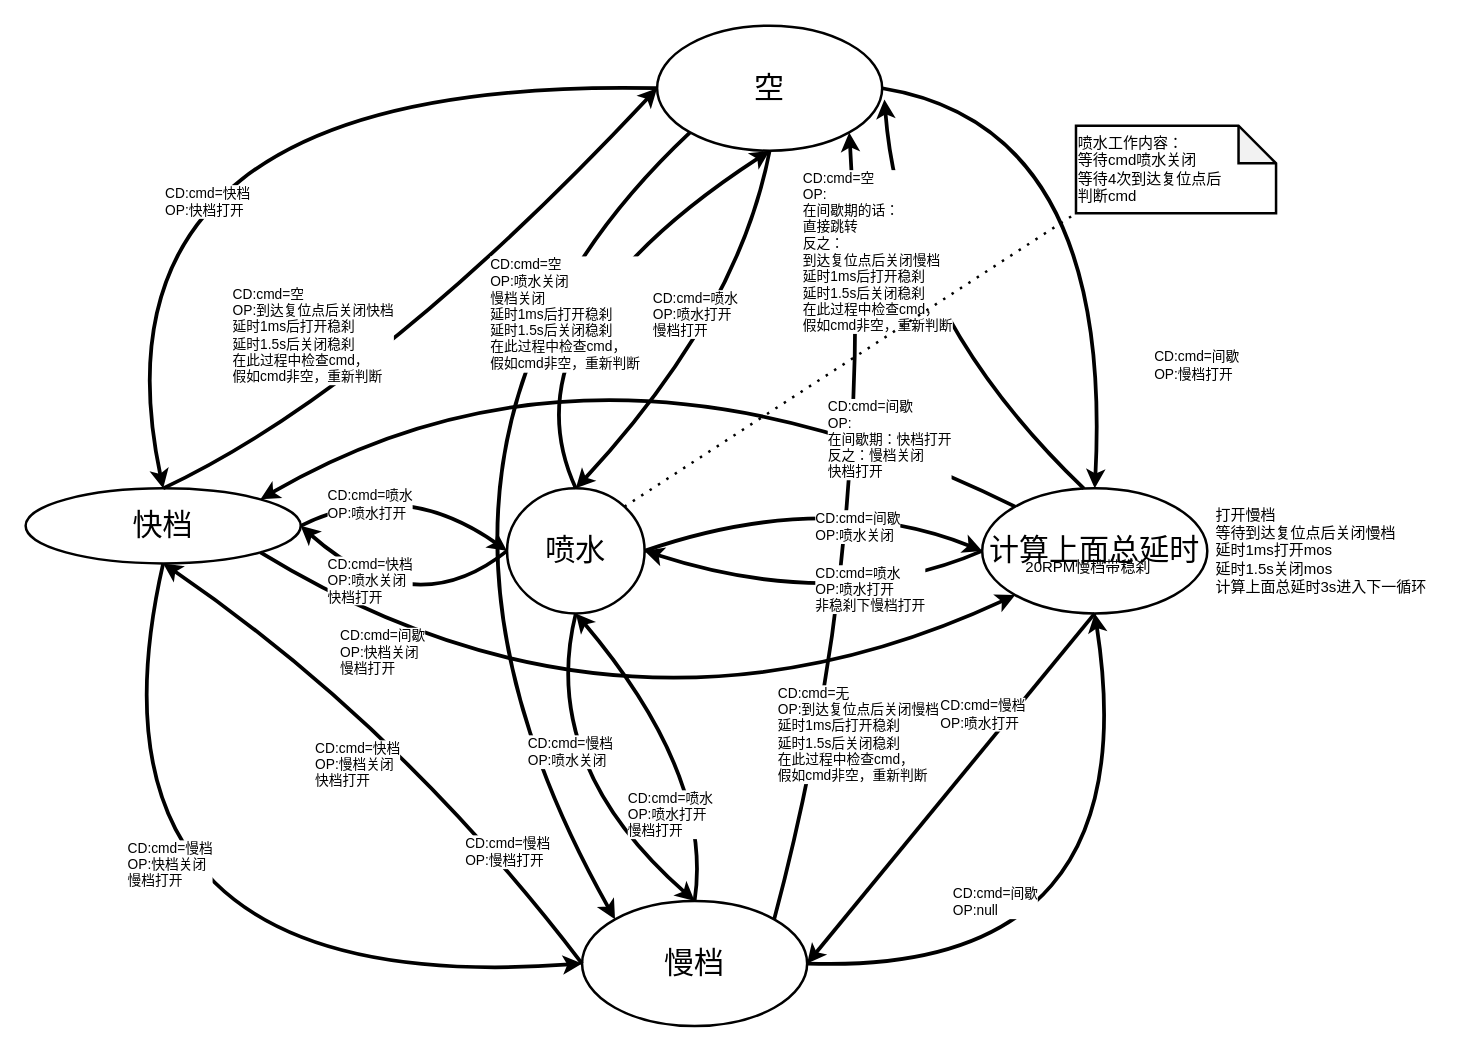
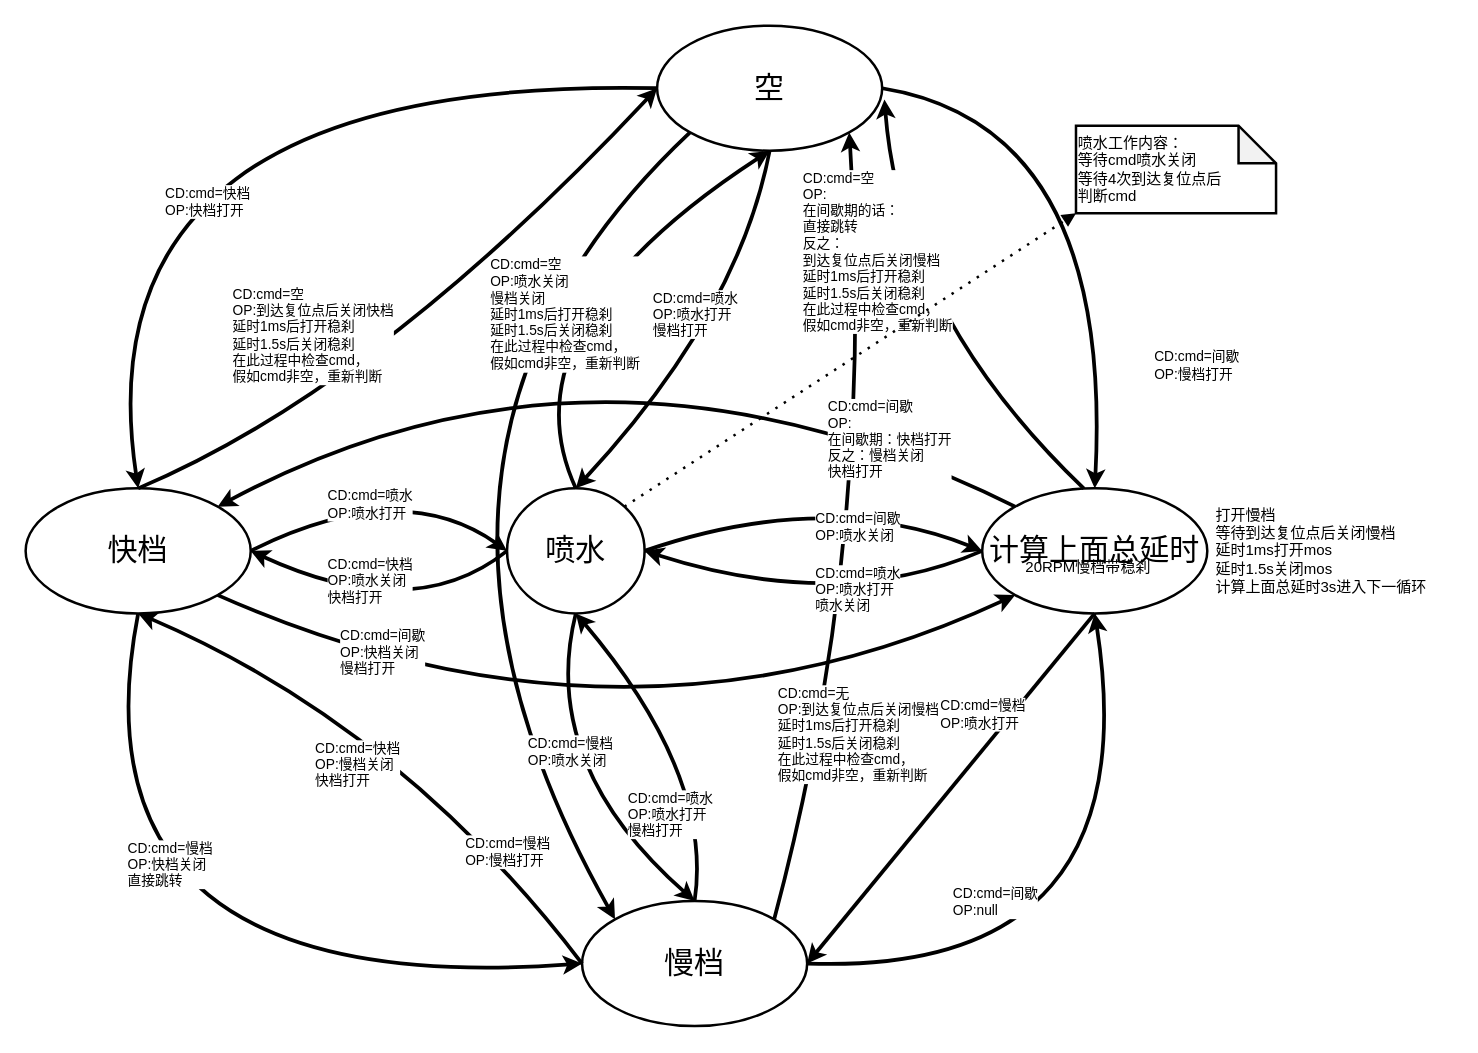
(1069, 217) -> (1063, 221)
(163, 526) -> (138, 551)
(871, 589) -> (855, 589)
(167, 864) -> (167, 864)
